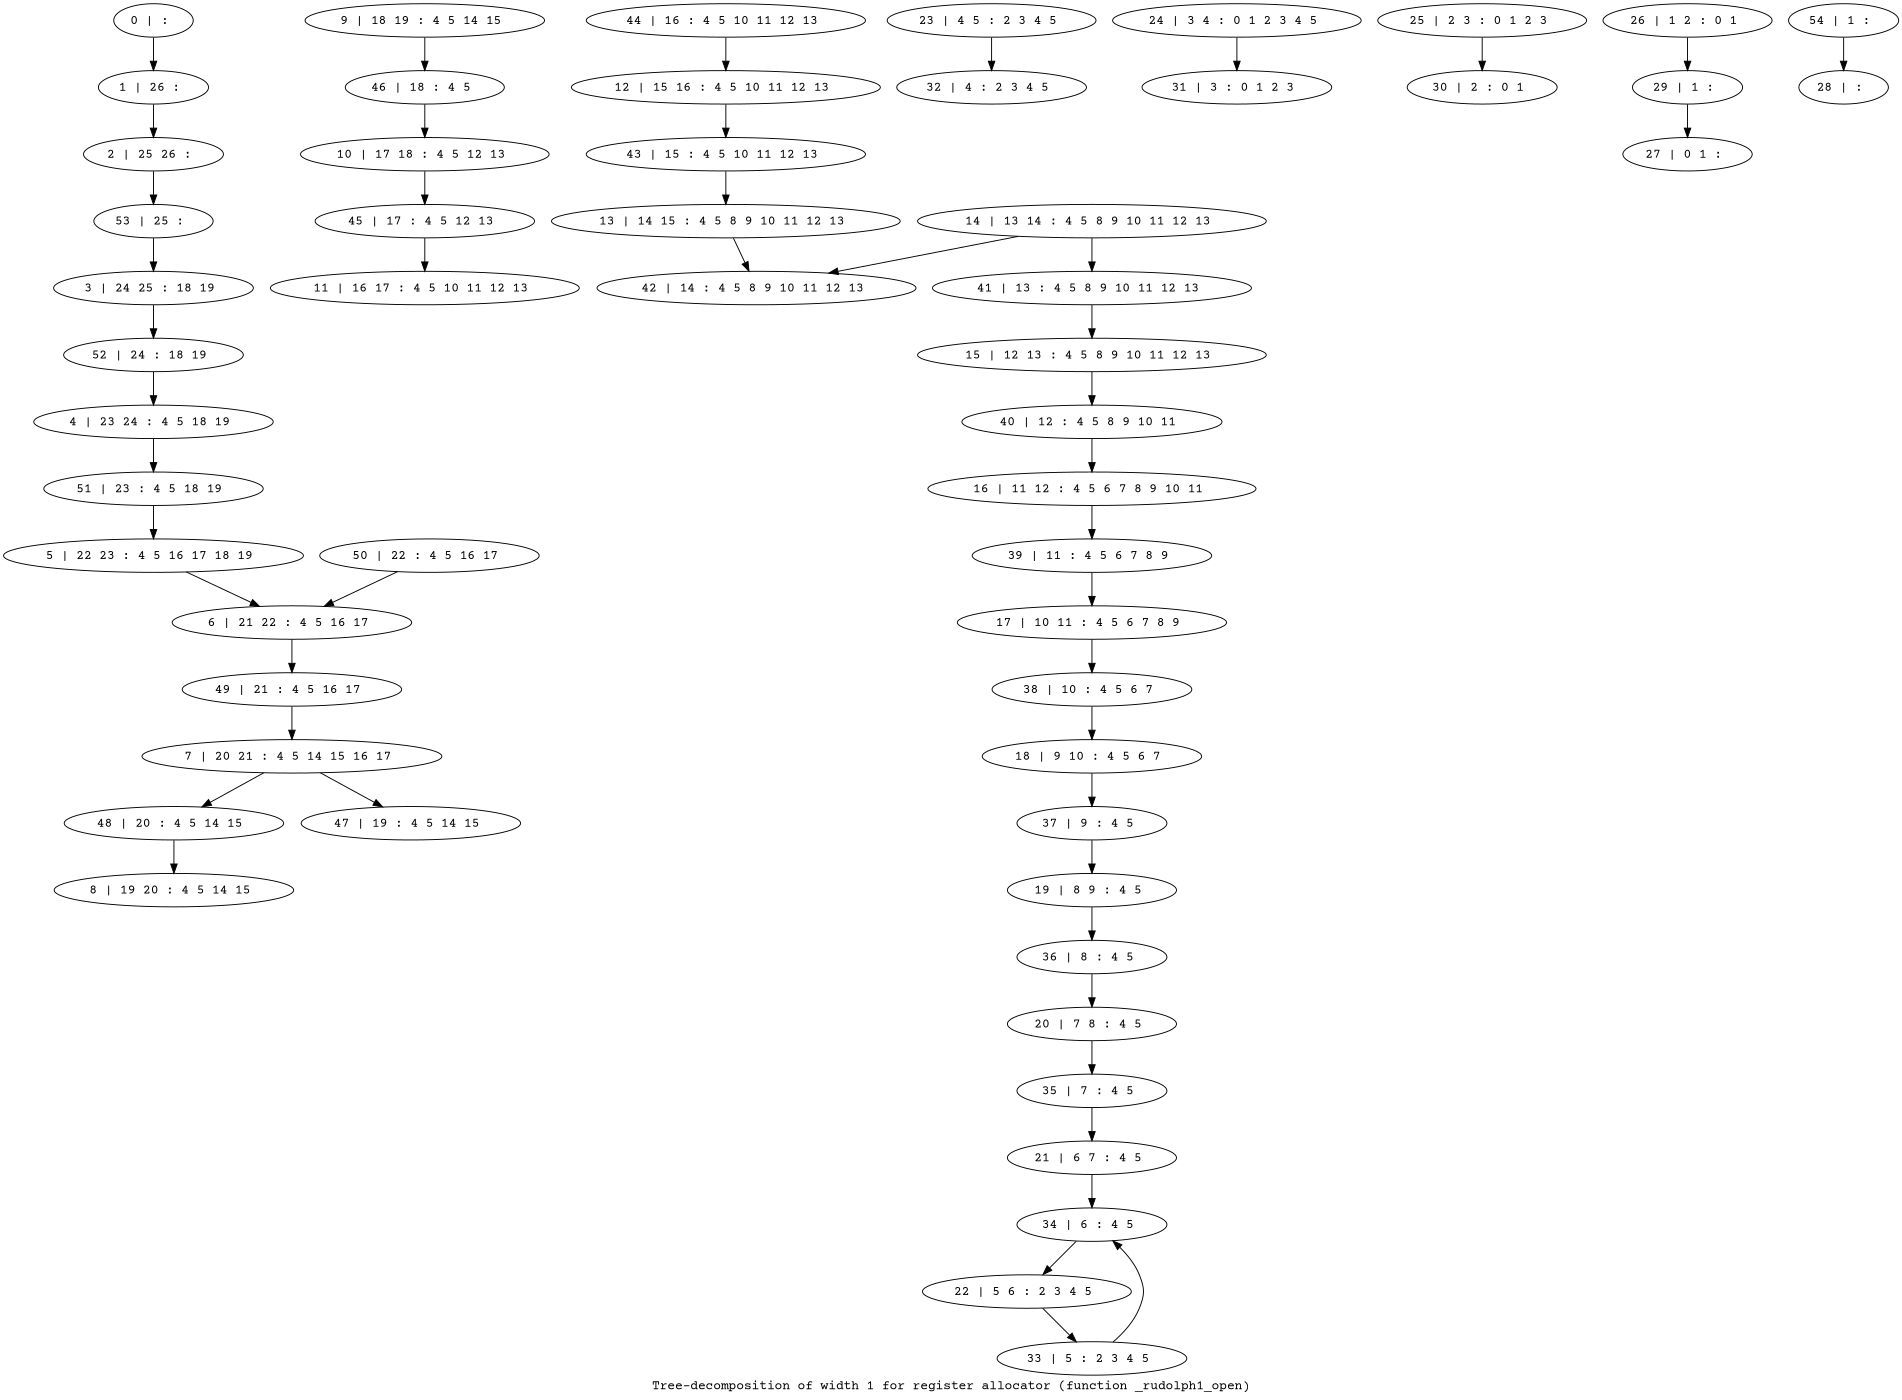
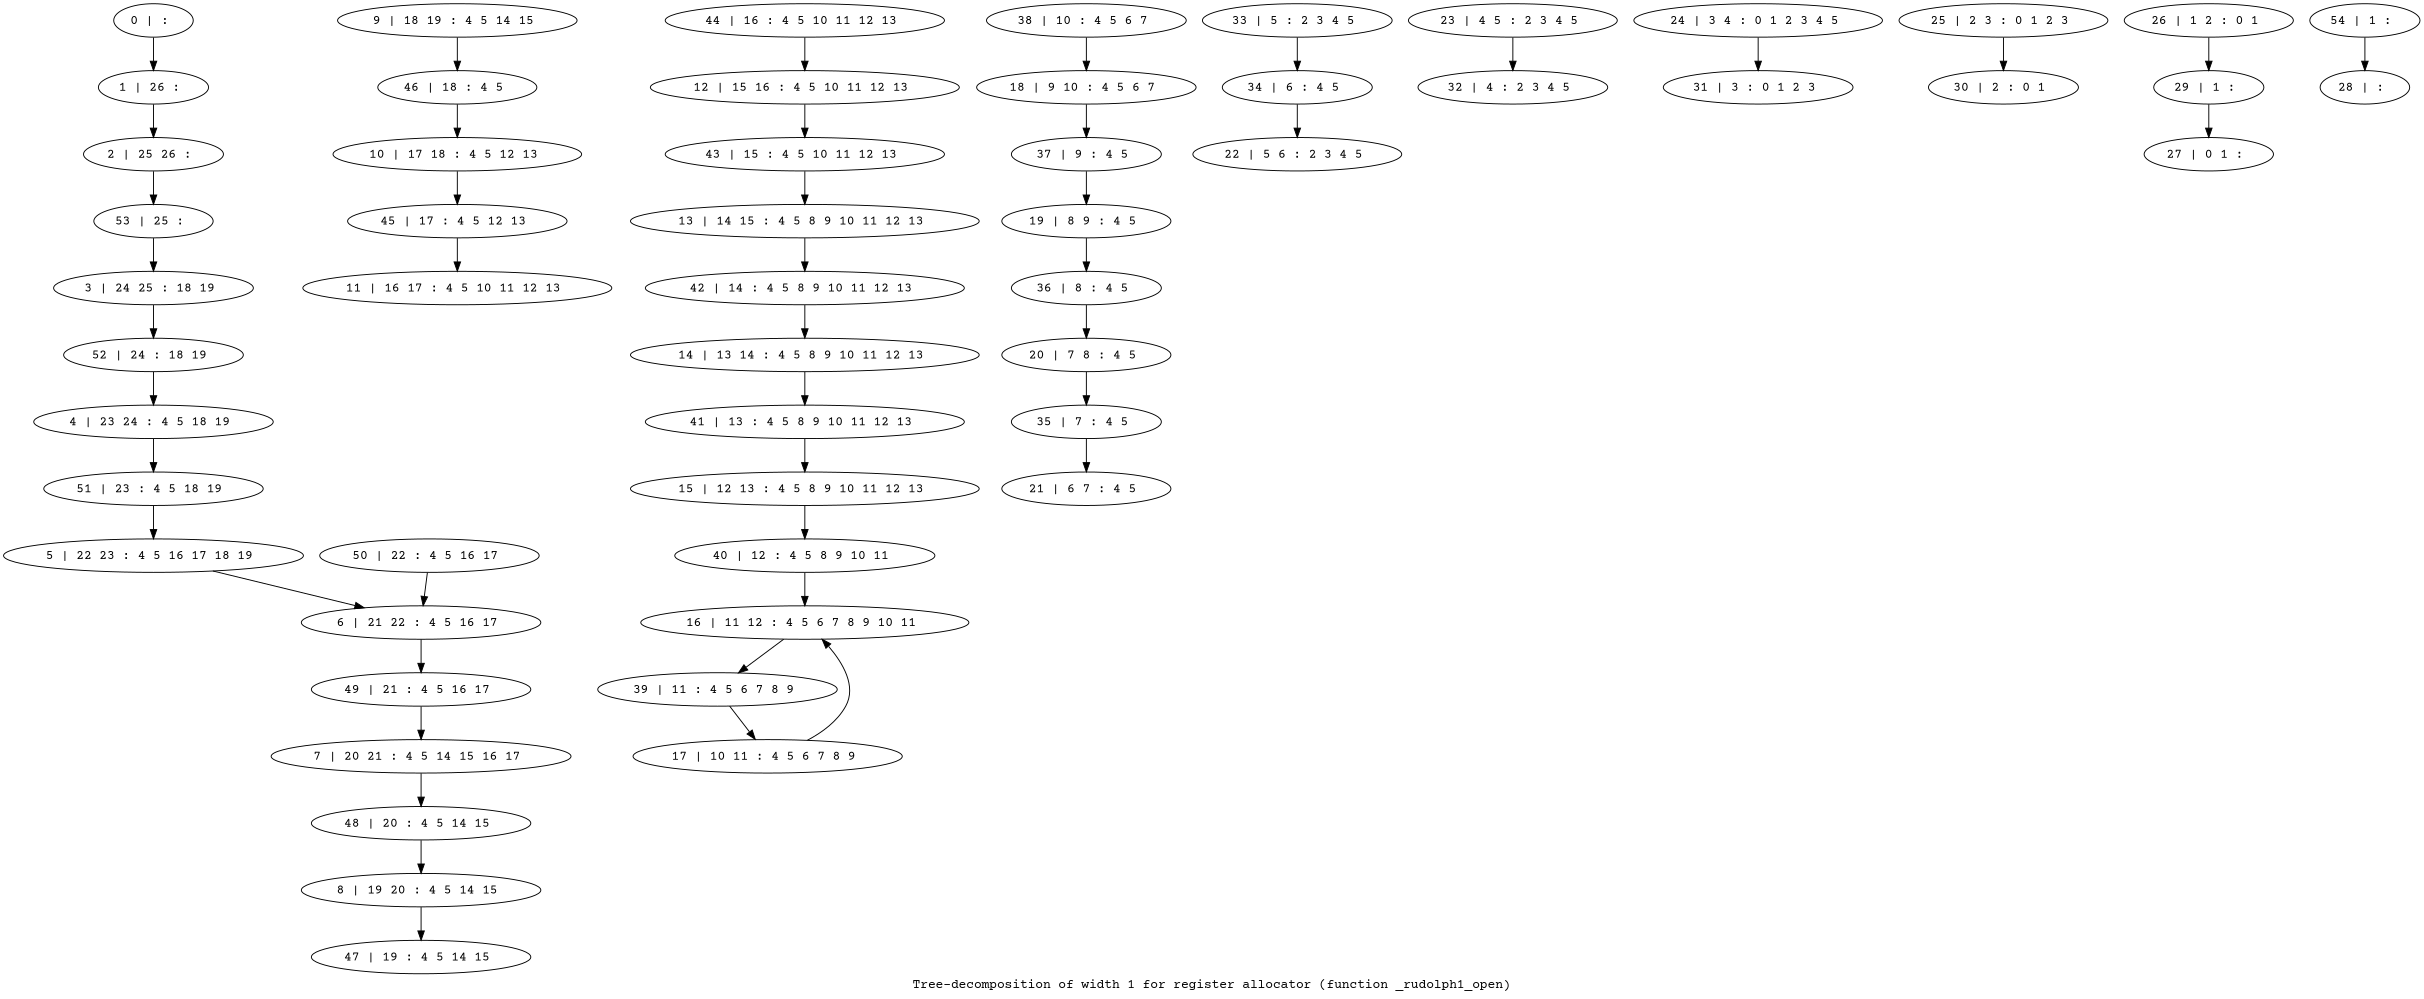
(928, 254) -> (805, 317)
(1092, 651) -> (848, 700)
(347, 788) -> (421, 919)
(1092, 1187) -> none
(1056, 1322) -> none
